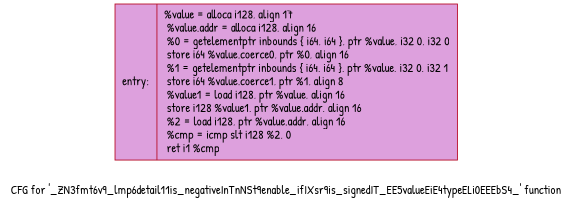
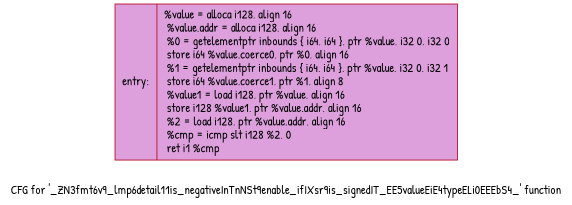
(229, 15) -> (228, 15)
